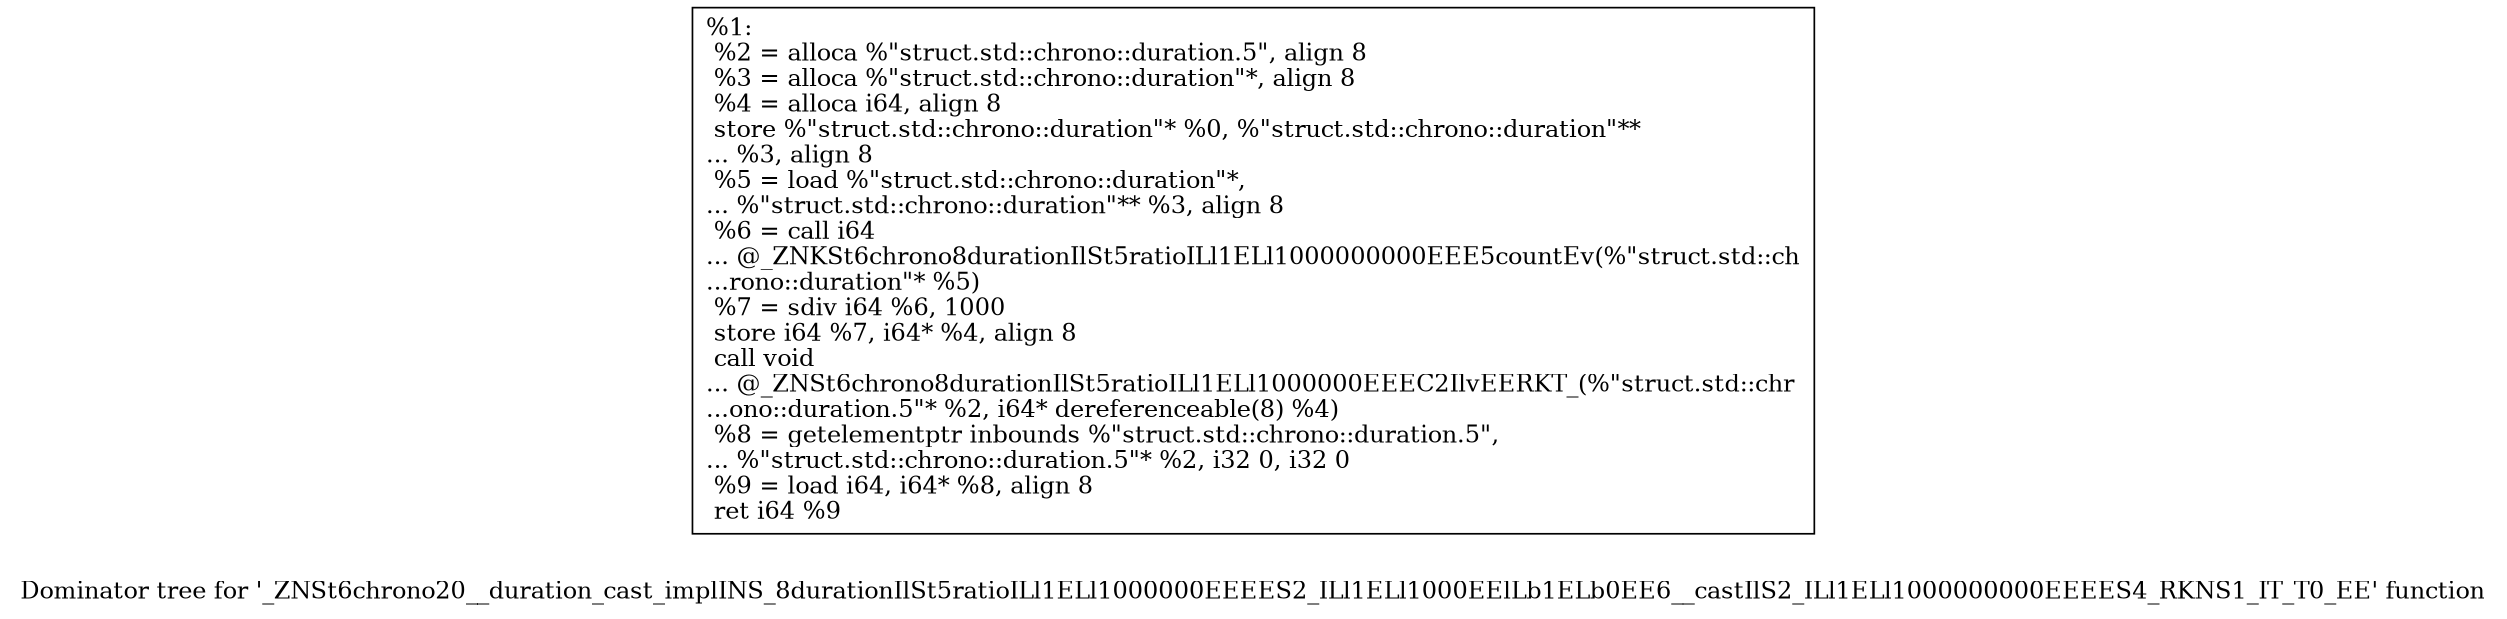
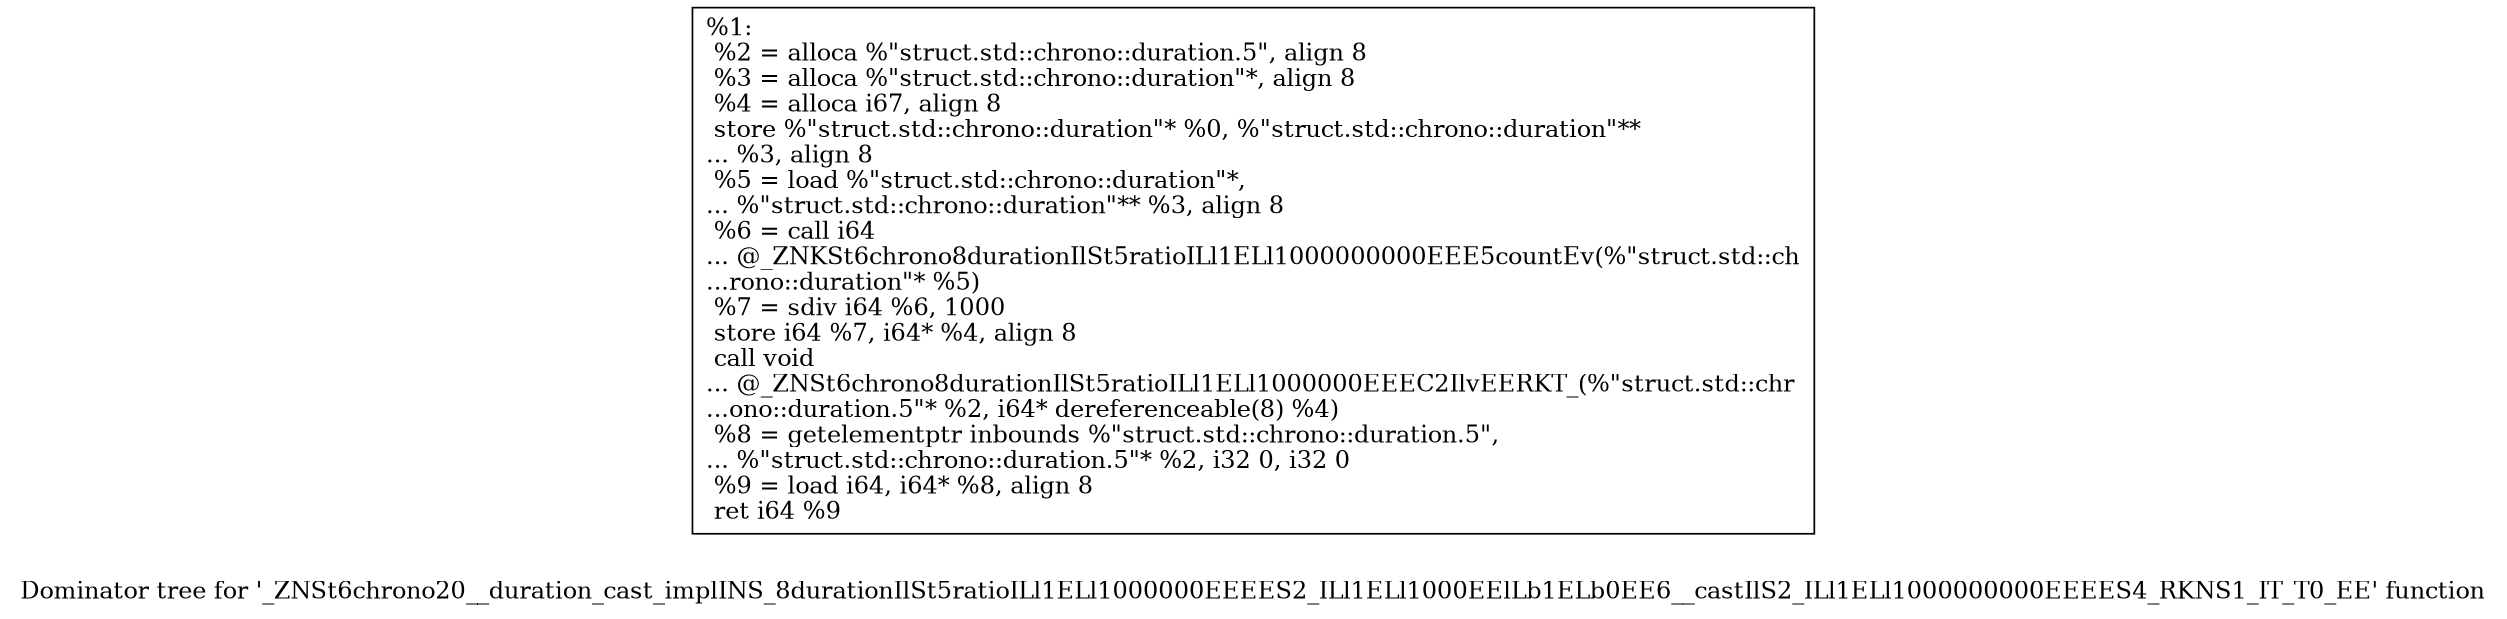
(855, 104) -> (855, 104)
